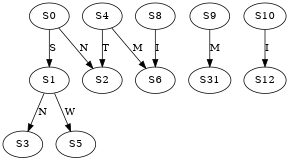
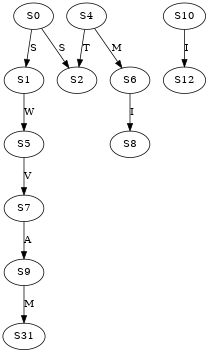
(155, 45) -> (130, 109)
(84, 48) -> (62, 48)
(23, 144) -> none
none -> (24, 208)
